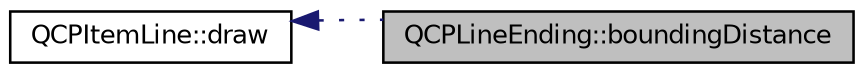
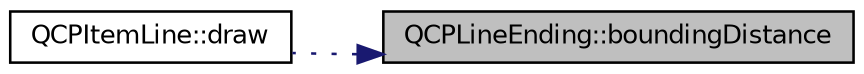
(351, 20) -> (325, 54)
